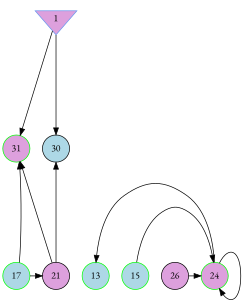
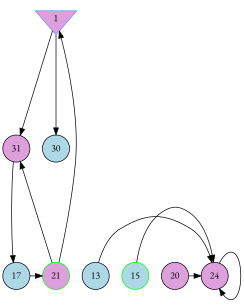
(16, 149) -> (16, 149)
(159, 184) -> (148, 217)
(21, 216) -> (12, 209)
(56, 216) -> (76, 150)
(16, 276) -> (16, 276)
(56, 276) -> (56, 276)
(96, 276) -> (96, 276)
(175, 276) -> (175, 276)
(215, 276) -> (215, 276)
